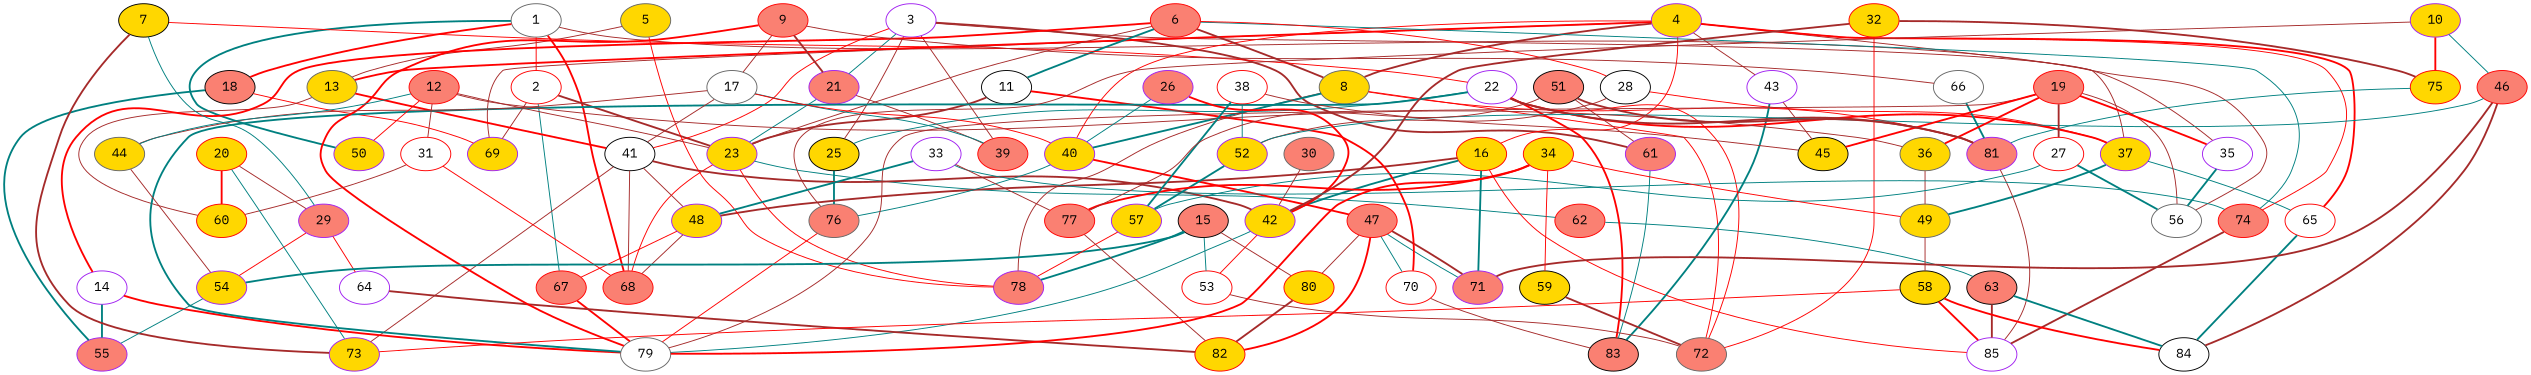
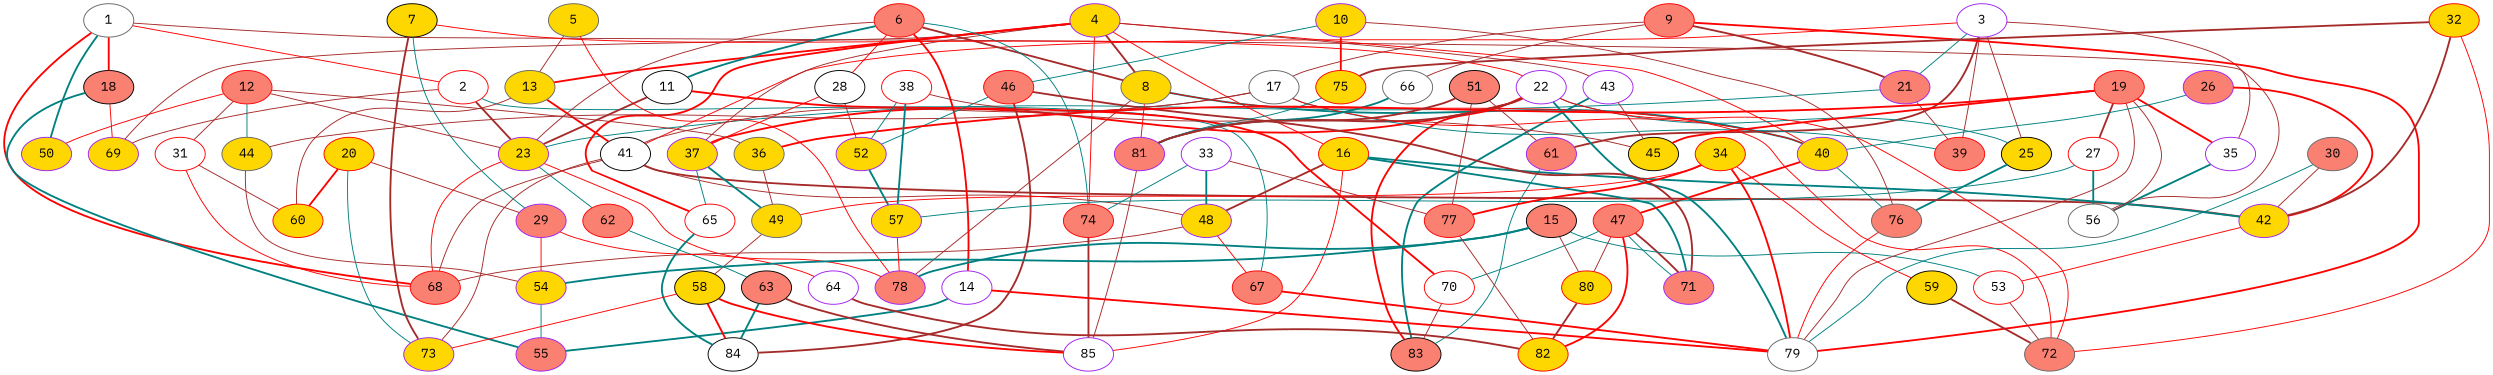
(997, 316) -> (2054, 248)
